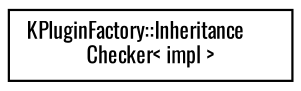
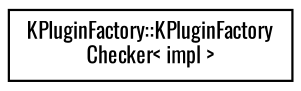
(151, 45) -> (151, 45)
